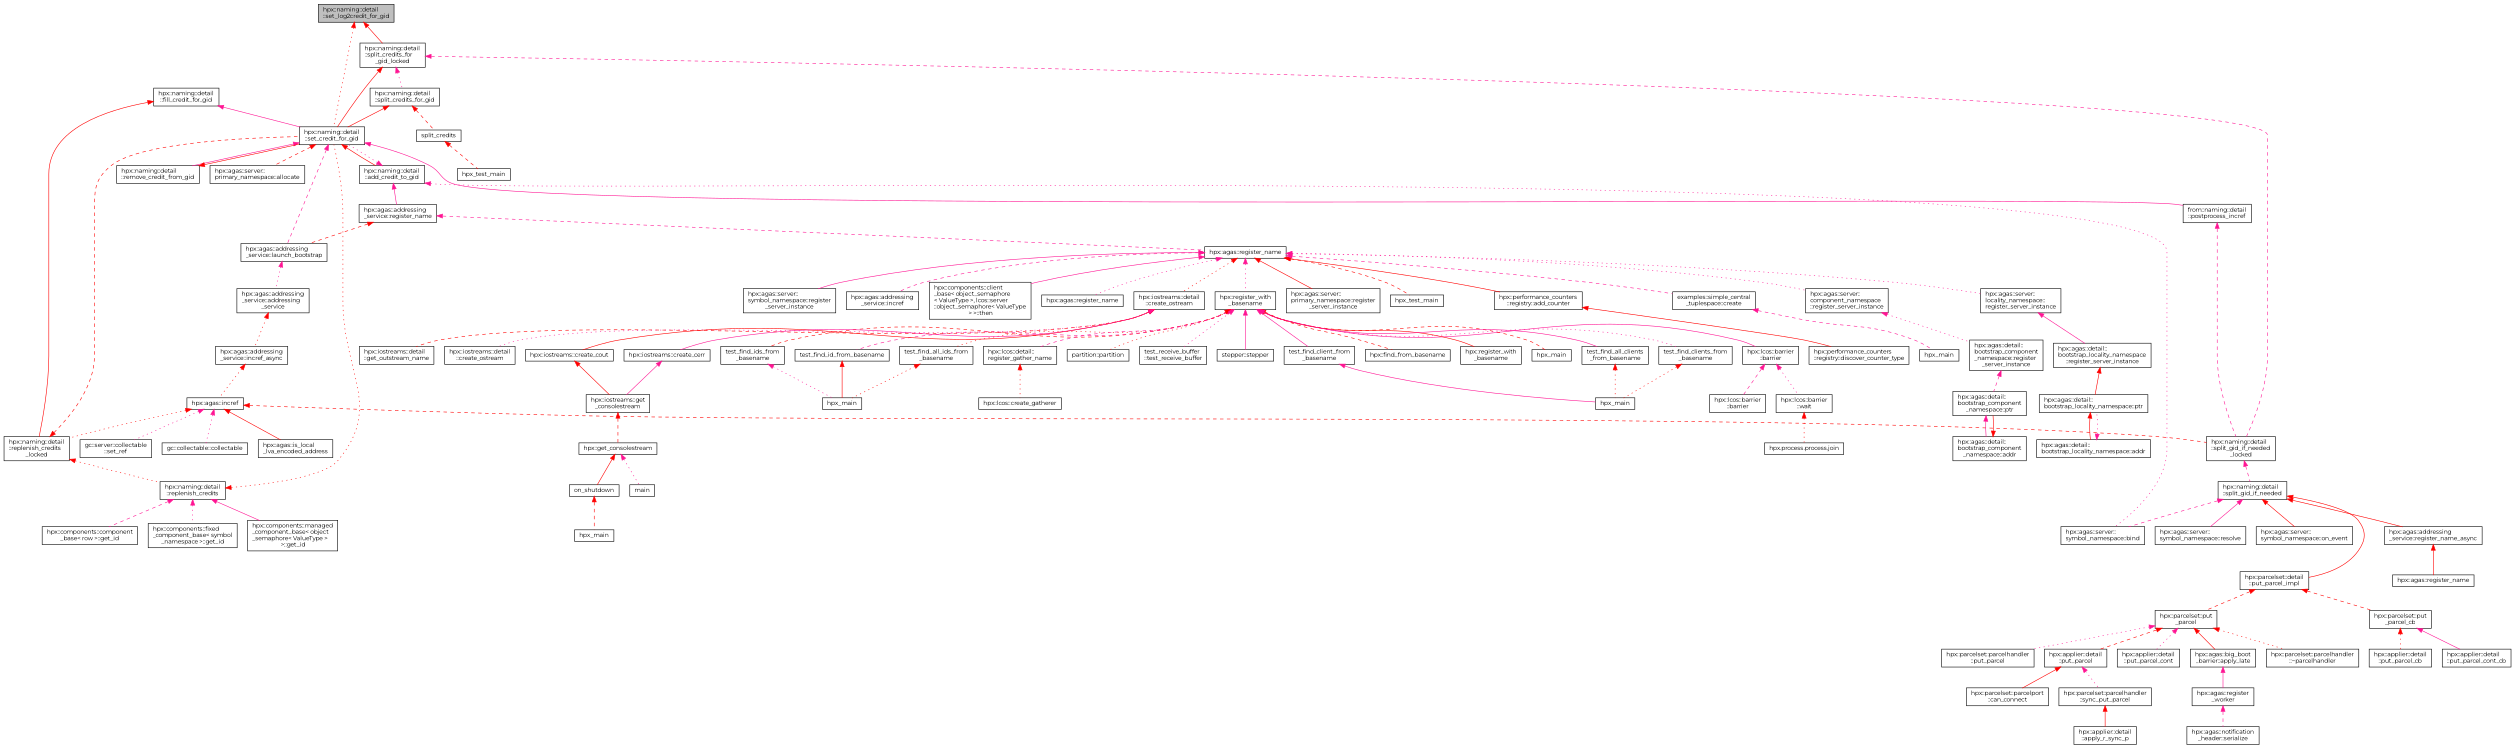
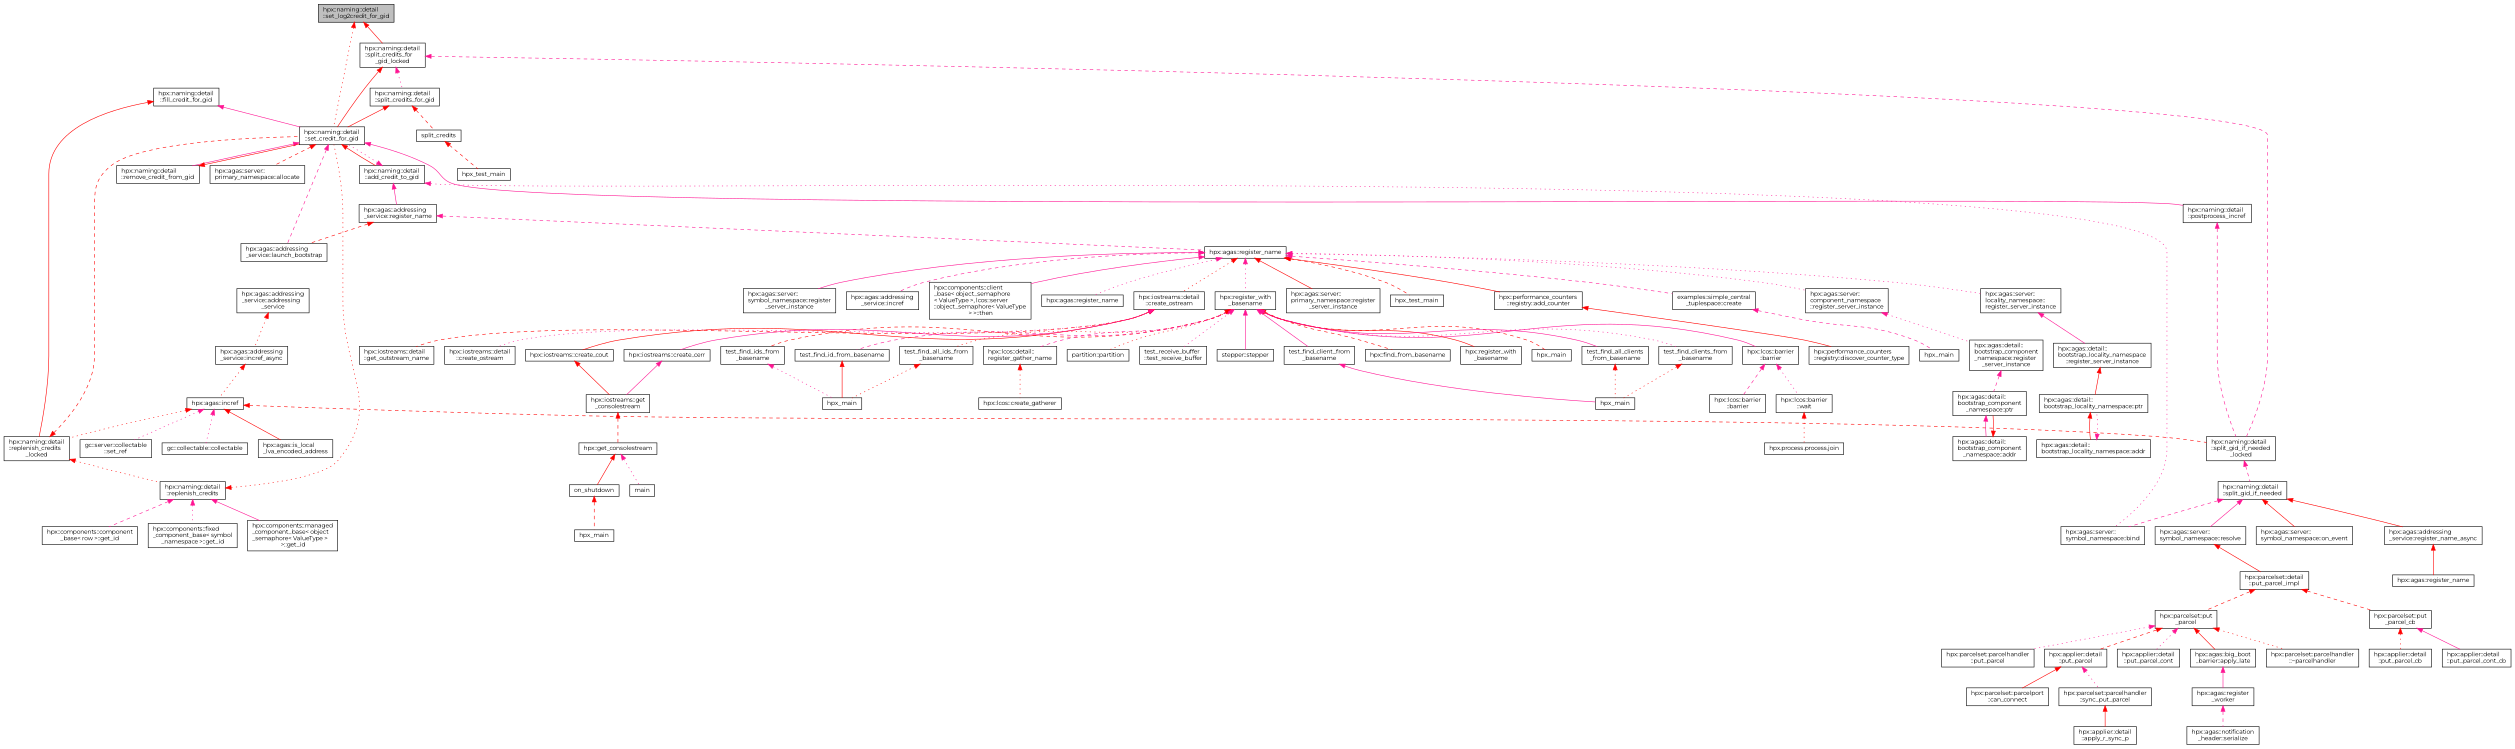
(2217, 213) -> (2217, 213)
(278, 278) -> none
(2363, 529) -> (2240, 560)
